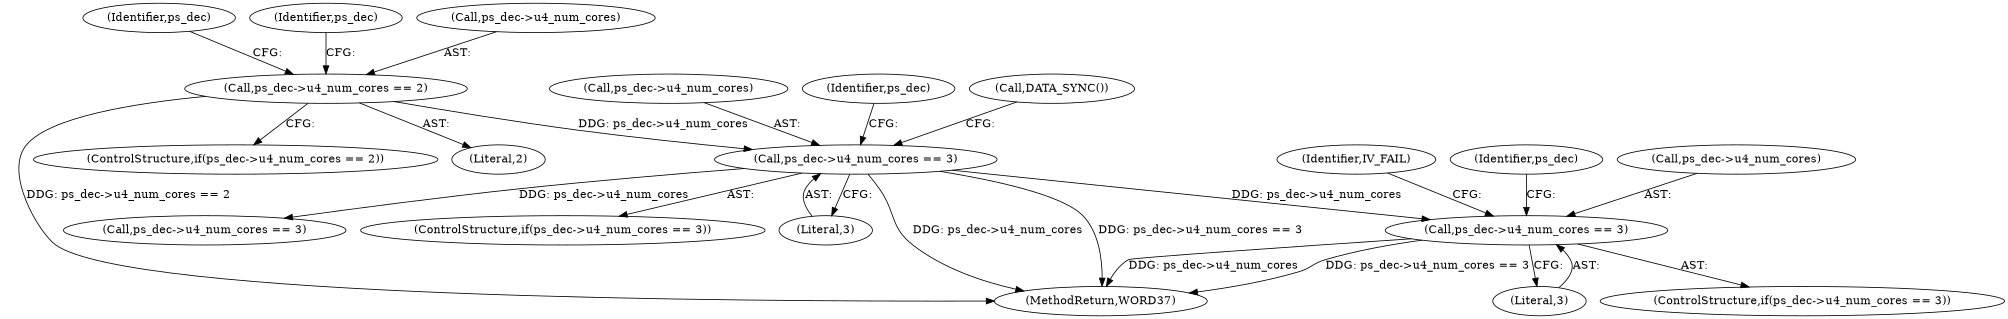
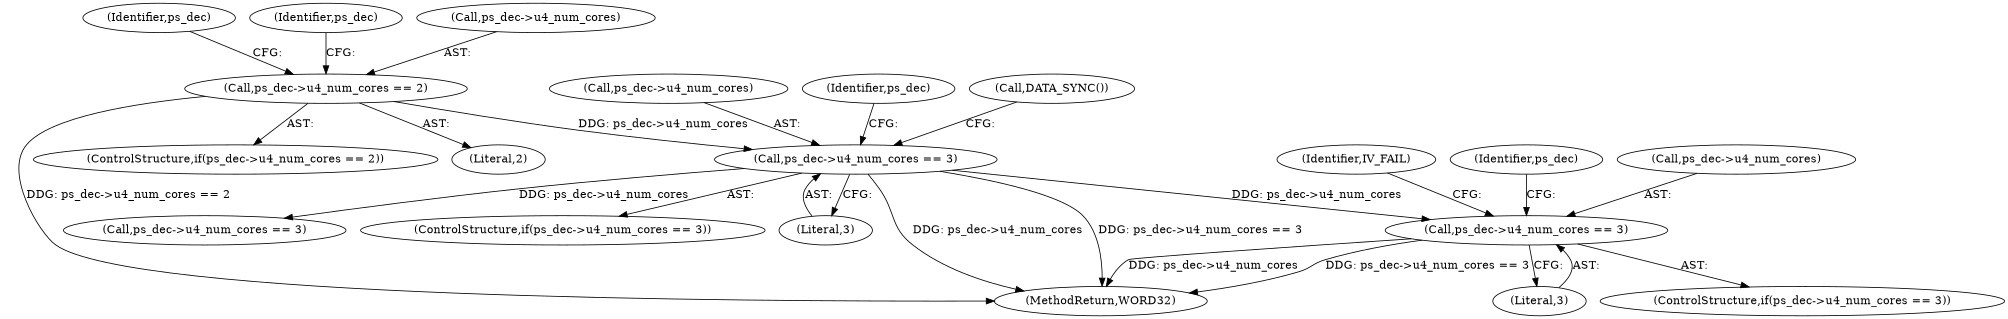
(302, 124) -> (302, 124)
(1101, 301) -> (1101, 301)
